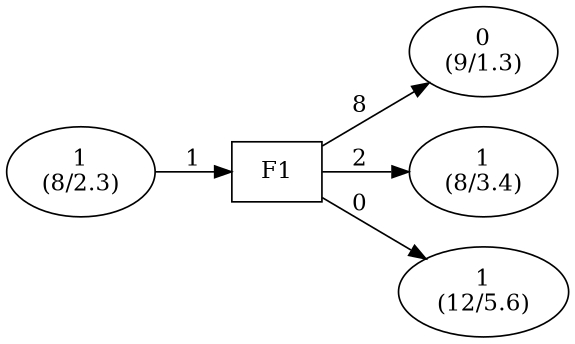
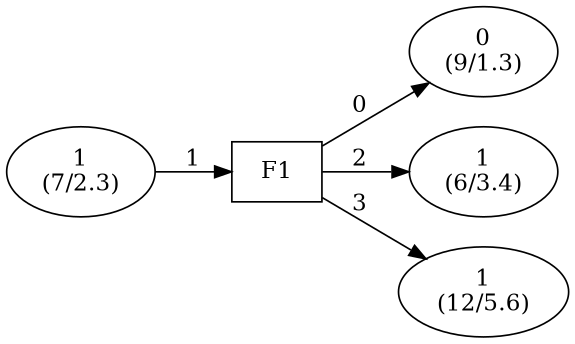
(360, 106) -> (360, 106)
(81, 172) -> (81, 172)
(484, 172) -> (484, 172)
(360, 204) -> (360, 204)
